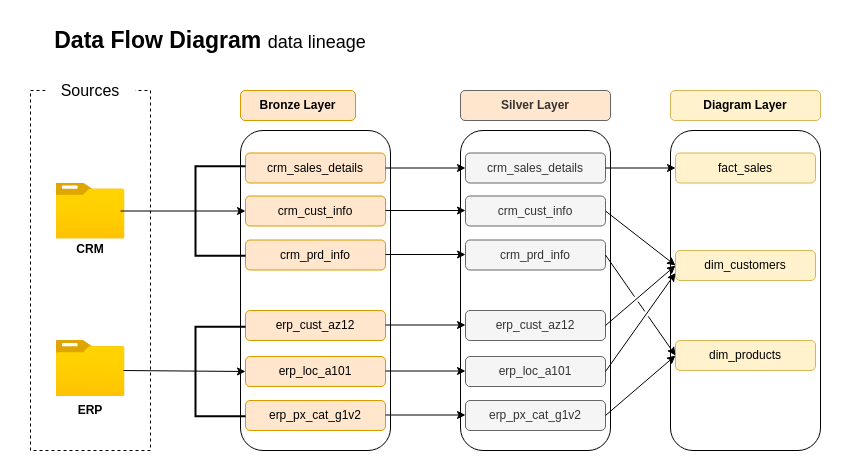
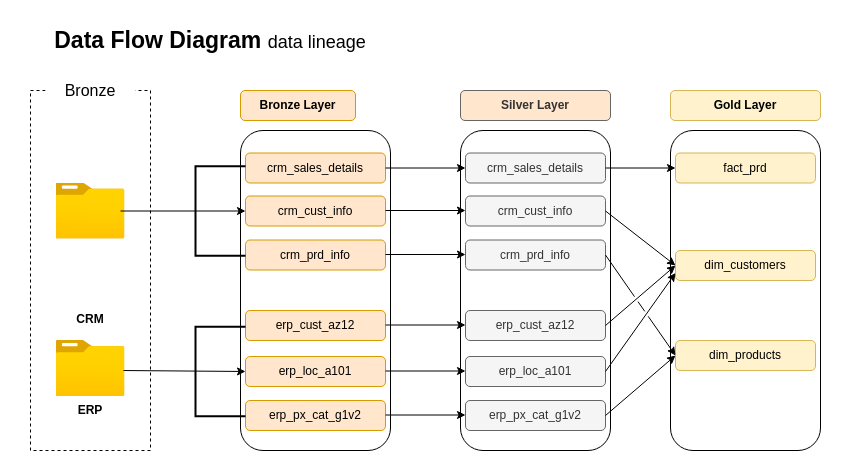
(91, 91) -> (91, 91)
(746, 106) -> (746, 106)
(746, 169) -> (746, 169)
(91, 250) -> (91, 320)
